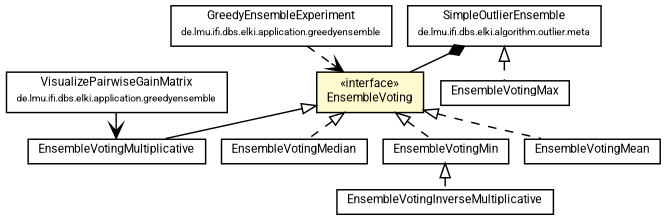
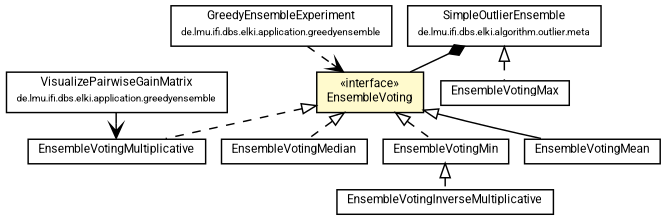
(234, 124) -> (234, 124)
(489, 127) -> (489, 127)
